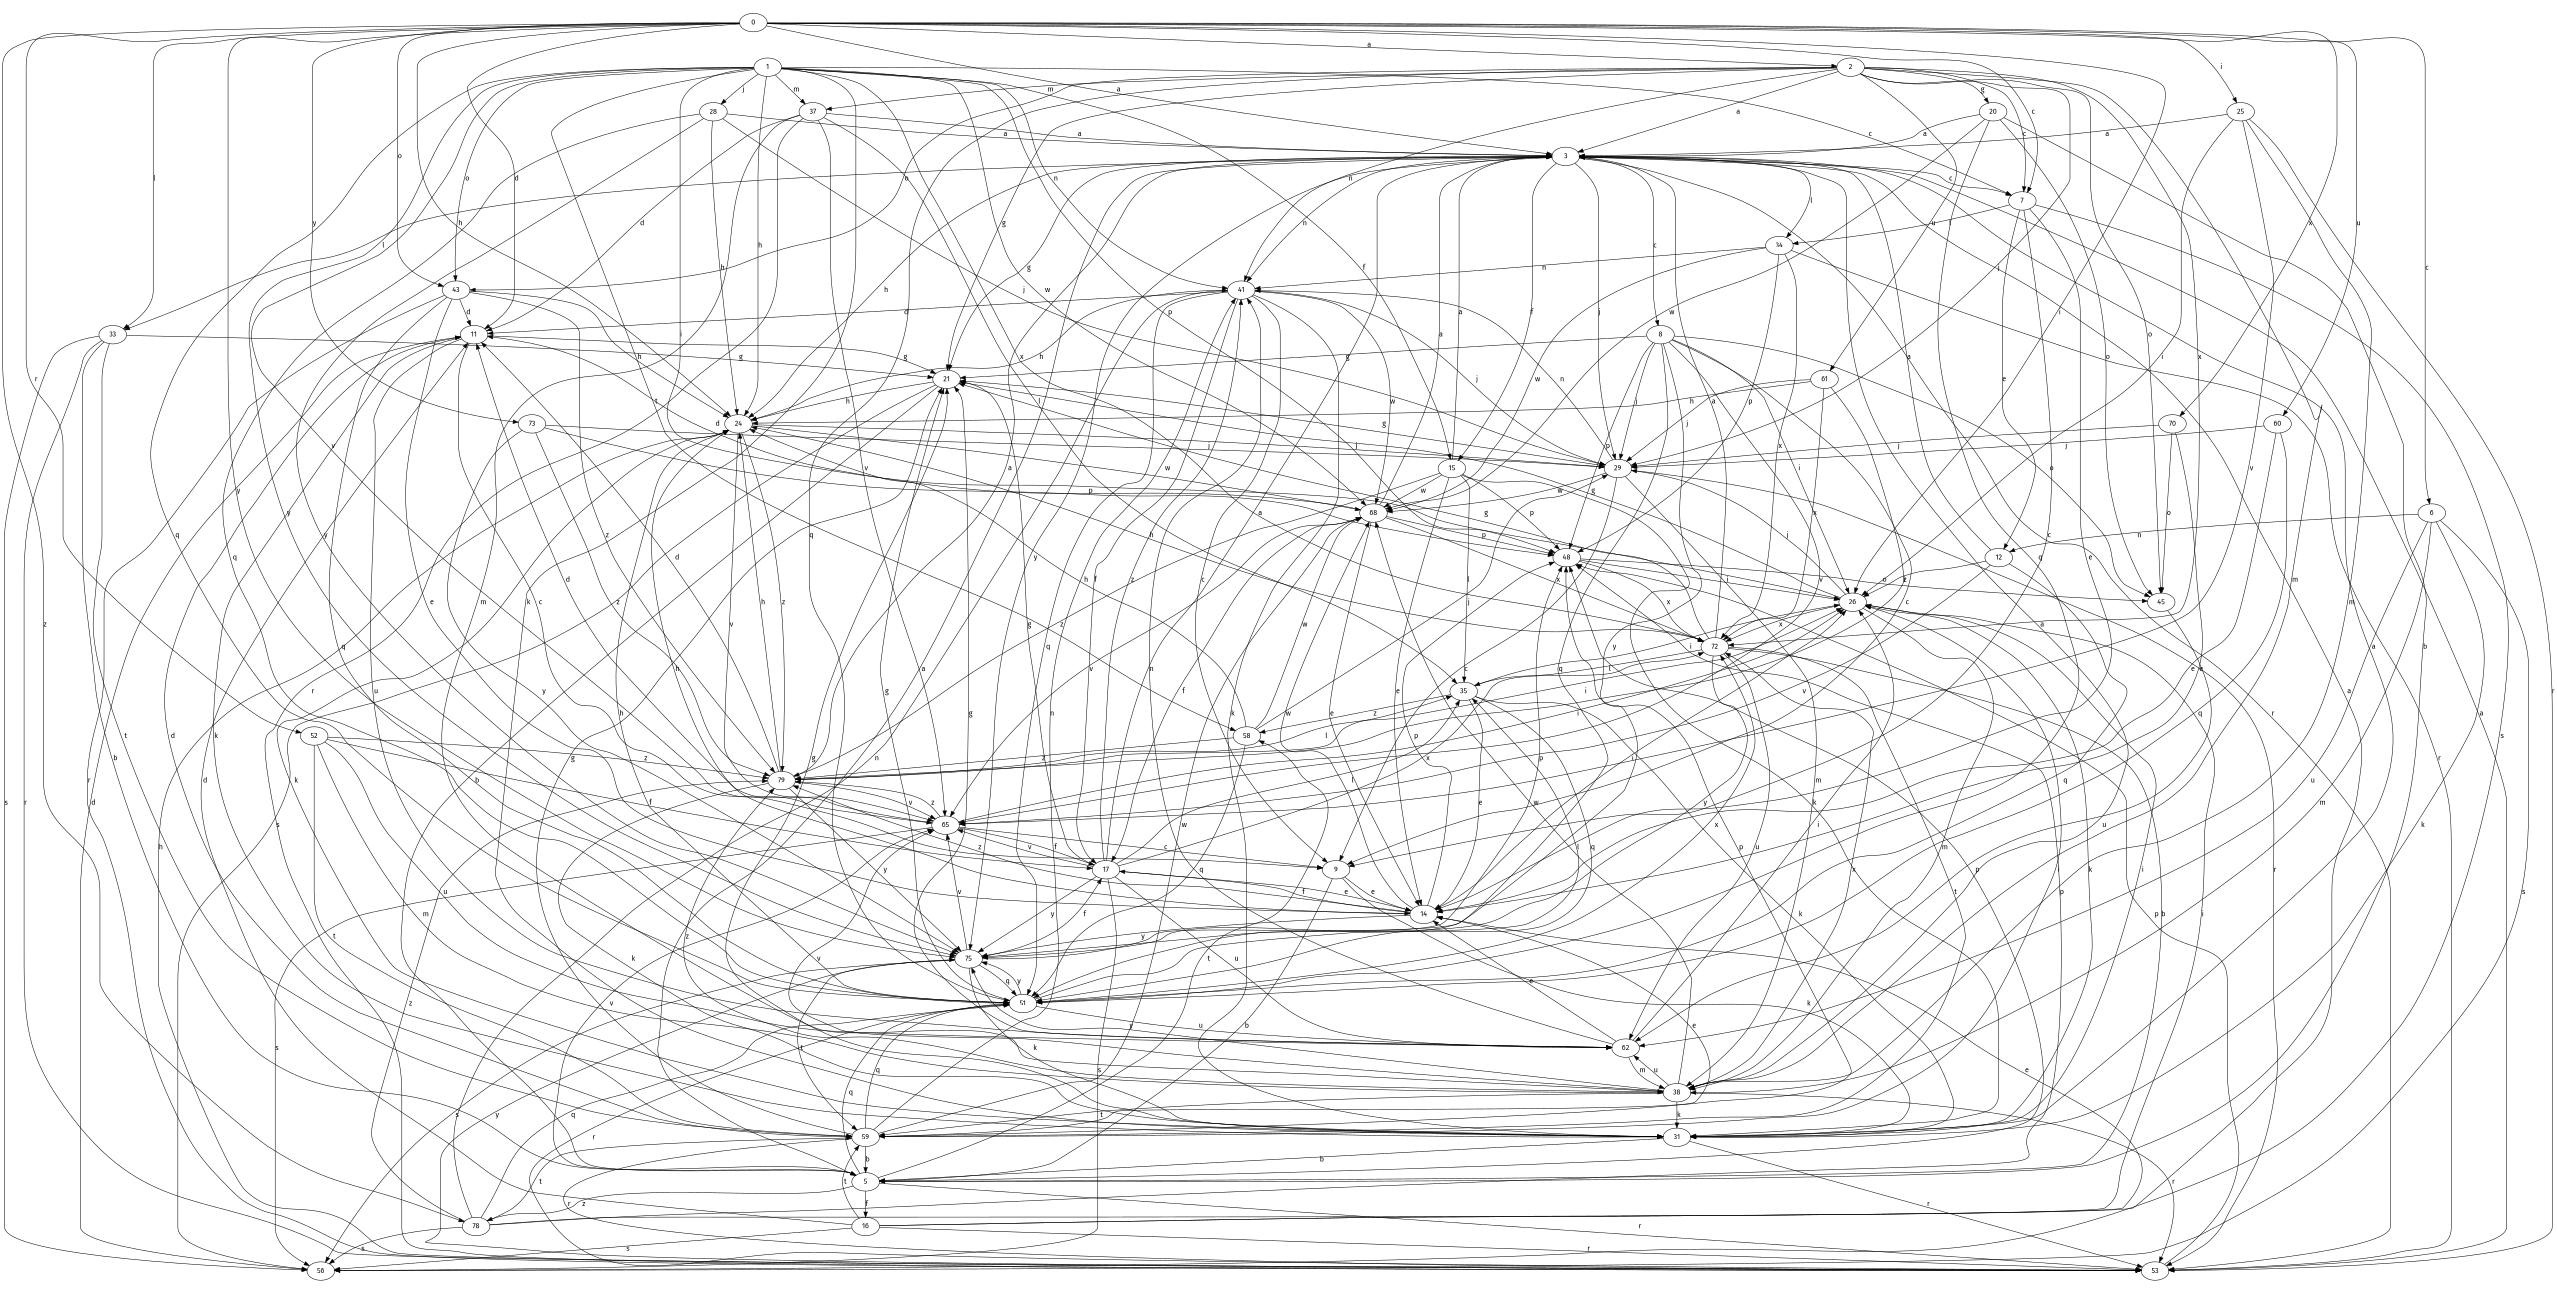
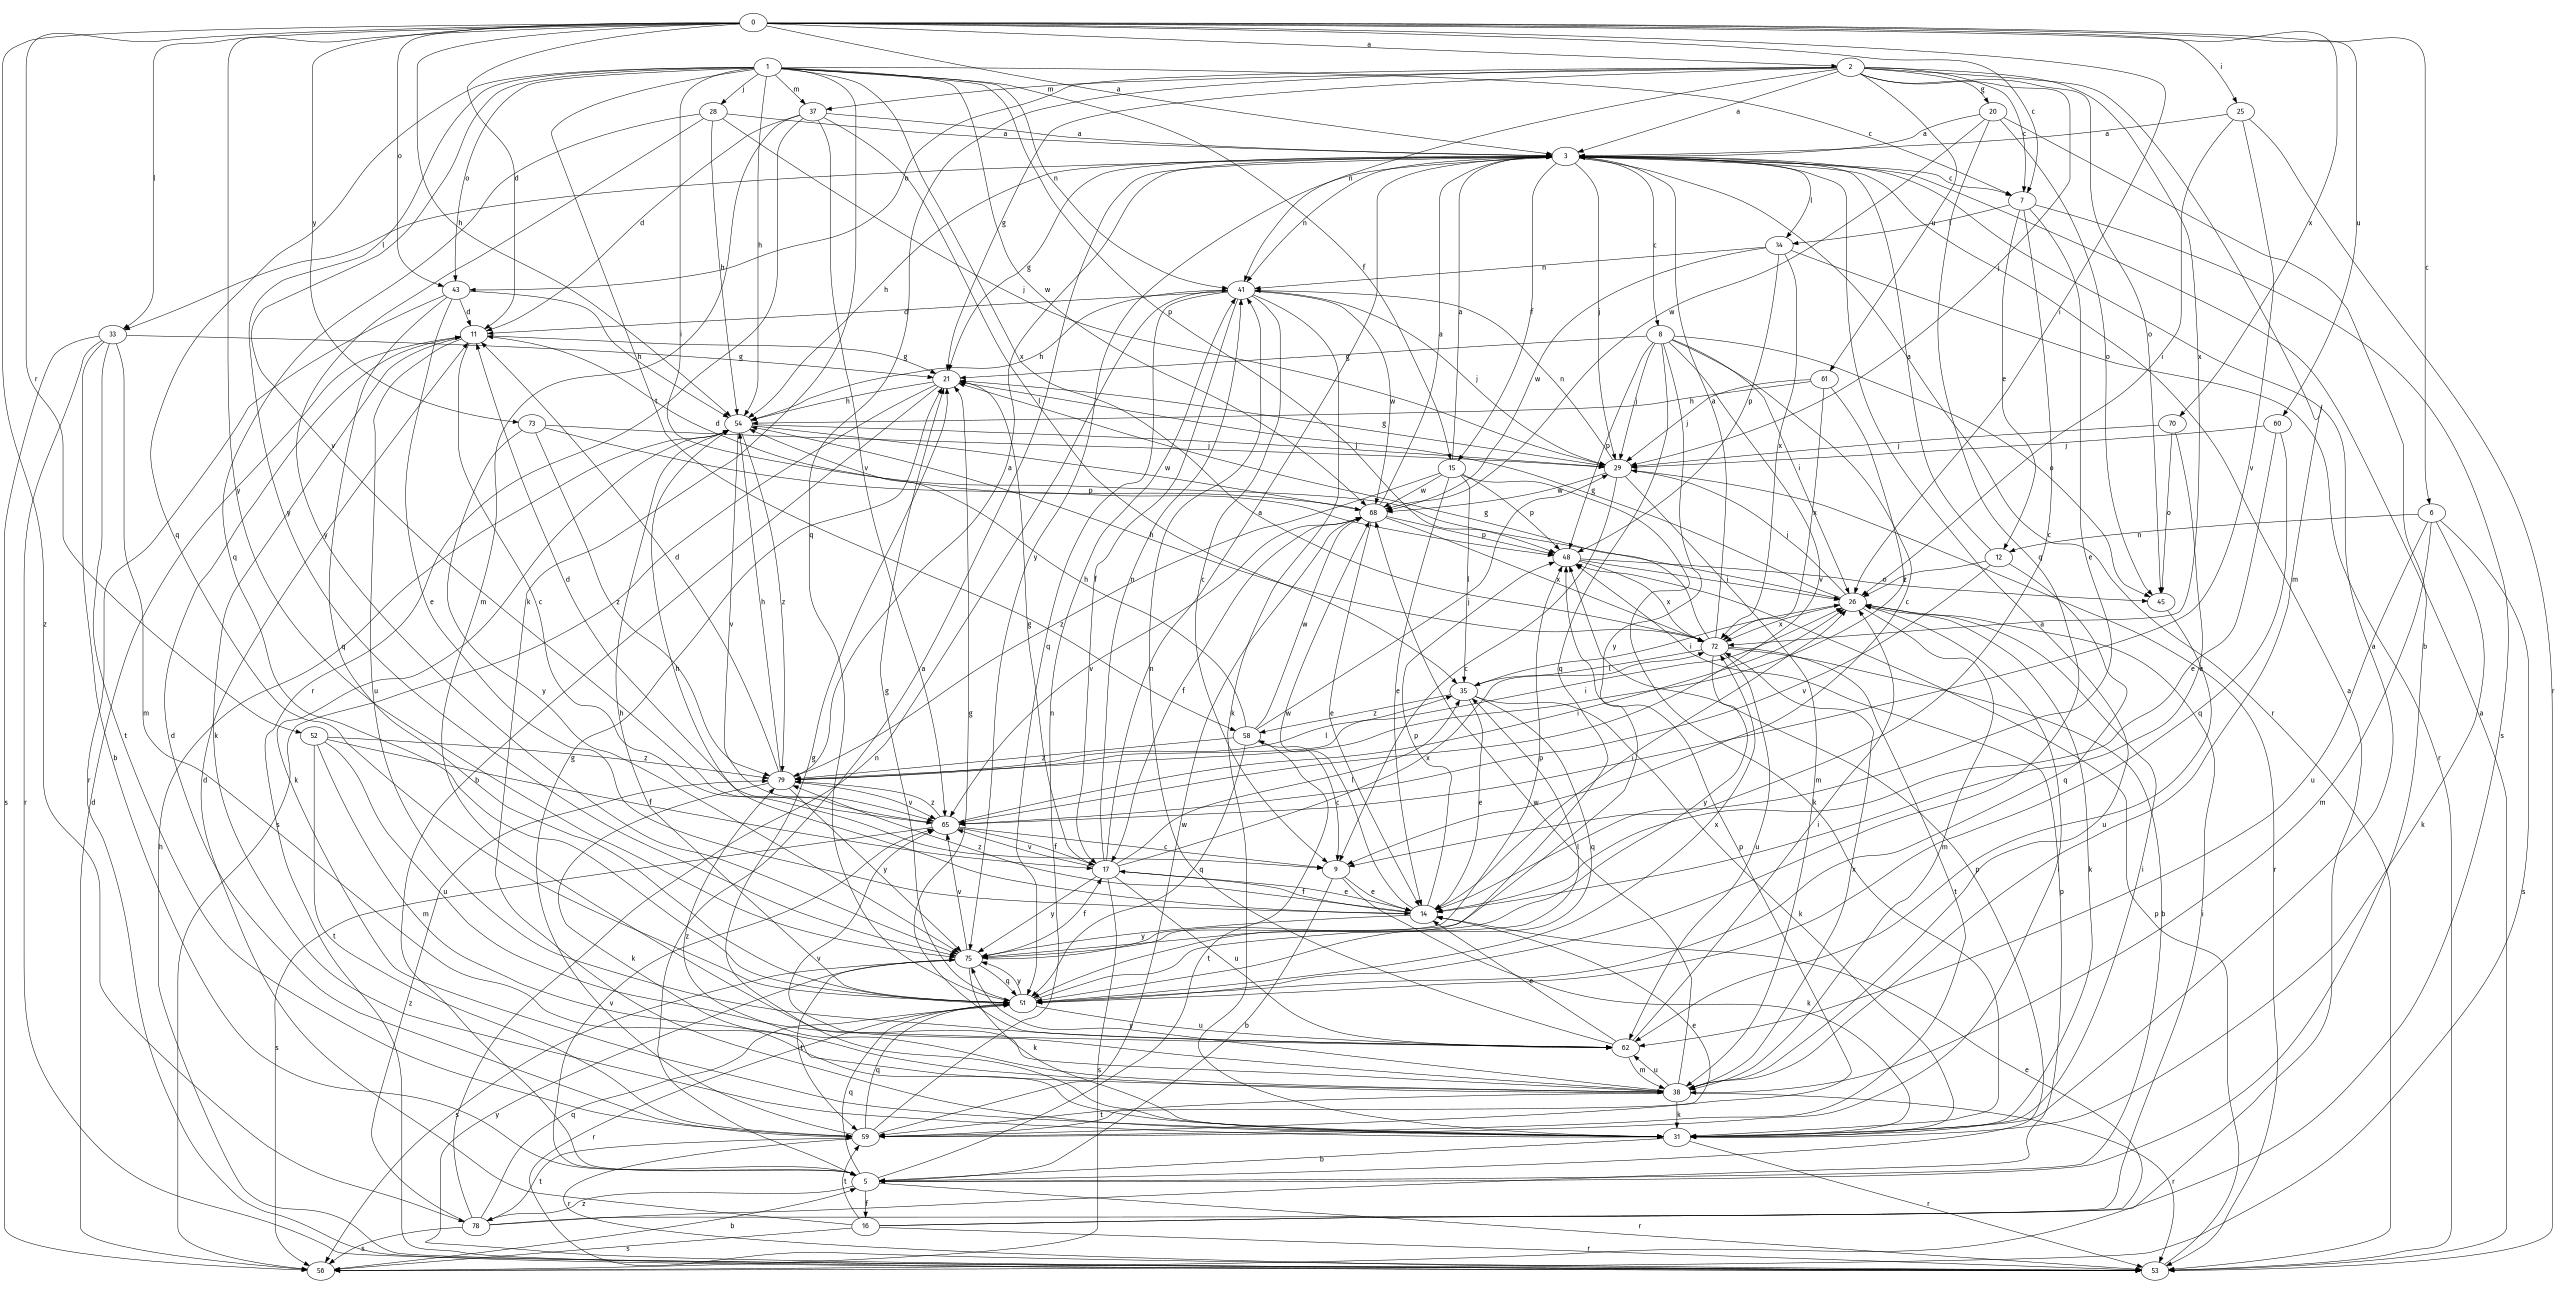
(739, 424) -> (739, 424)
(597, 517) -> none
(1133, 580) -> (1133, 580)
(2282, 765) -> (663, 1028)
none -> (1325, 771)
(866, 1157) -> (594, 1238)
